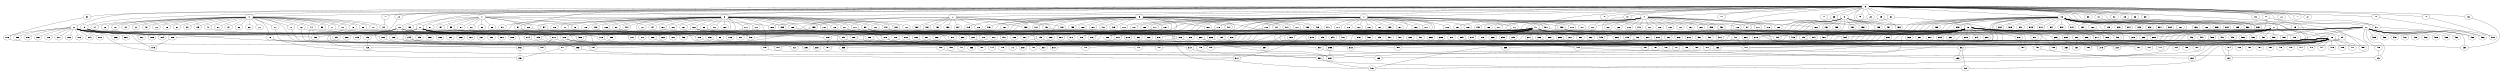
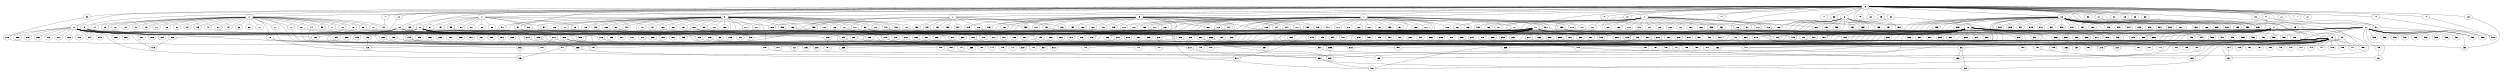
none -> (622, 38)
